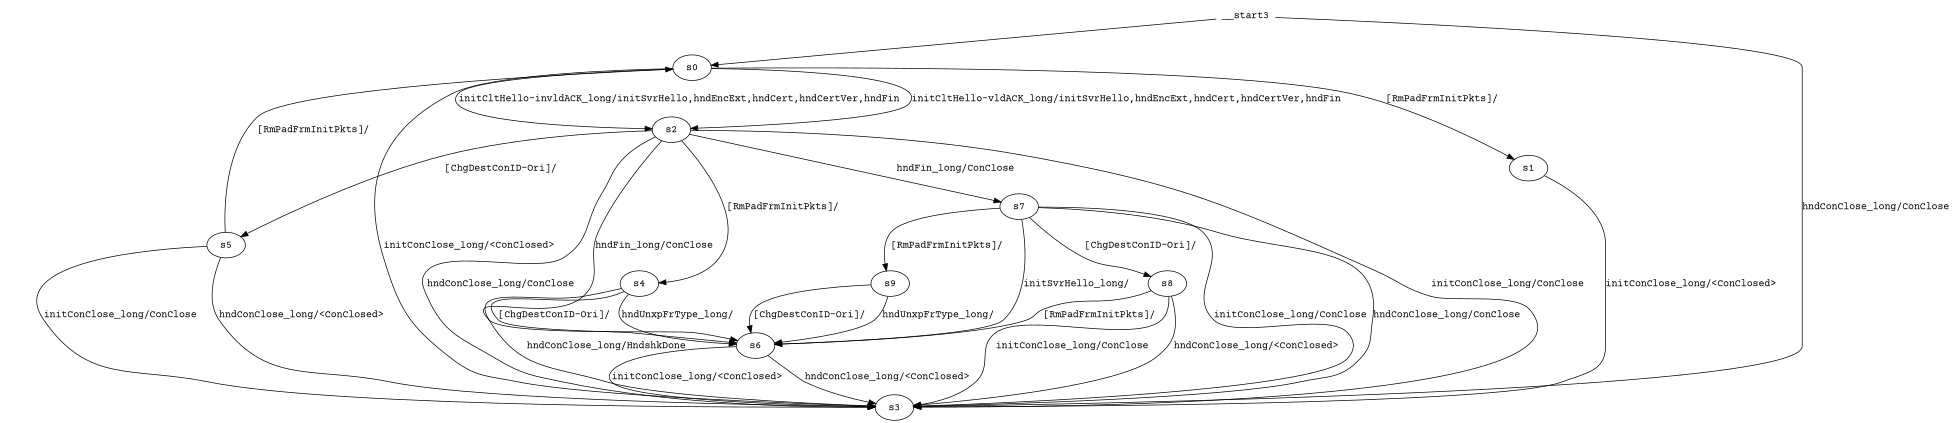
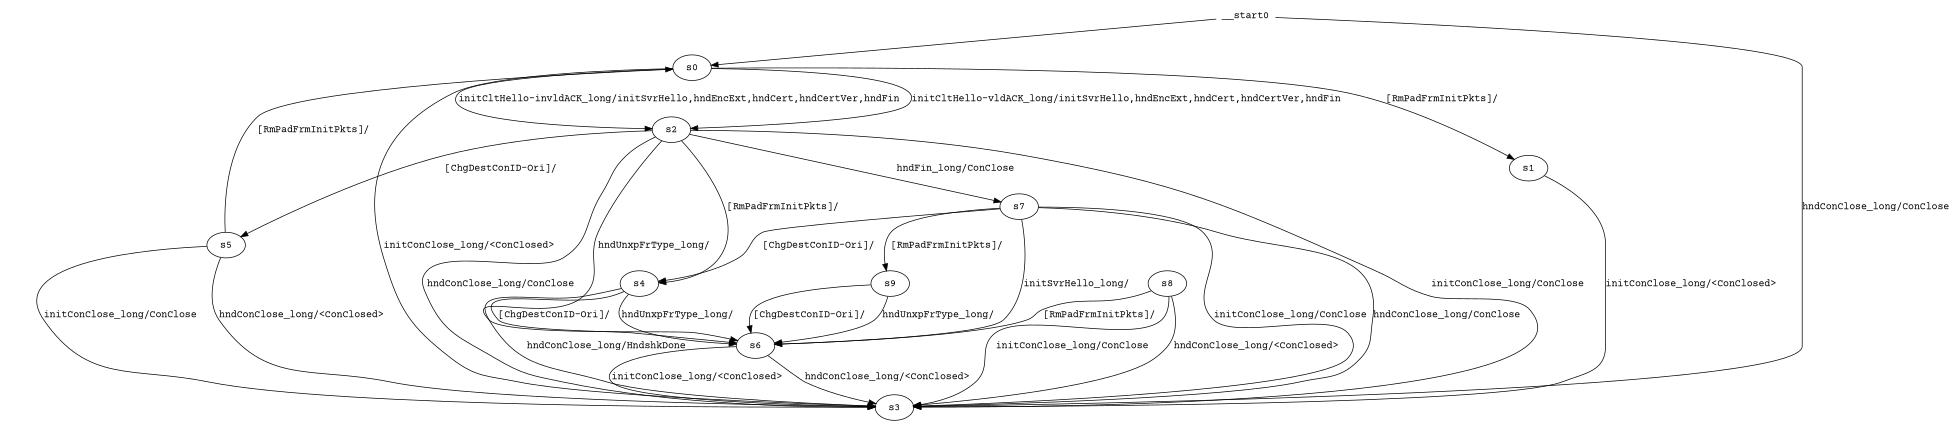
(1246, 16) -> (1246, 16)
(657, 245) -> (657, 245)
(1082, 256) -> (825, 224)
